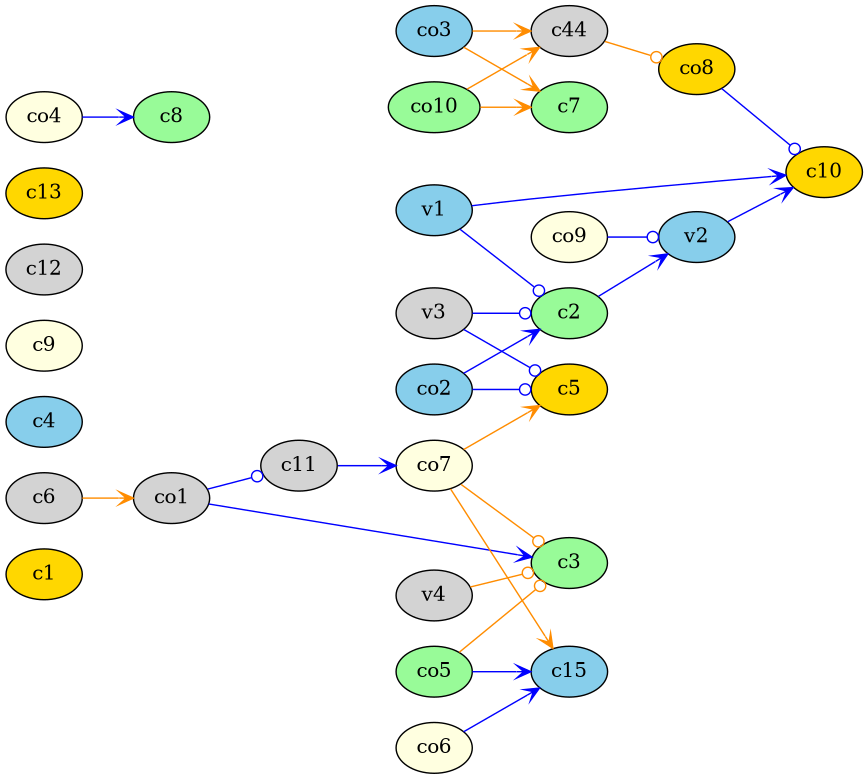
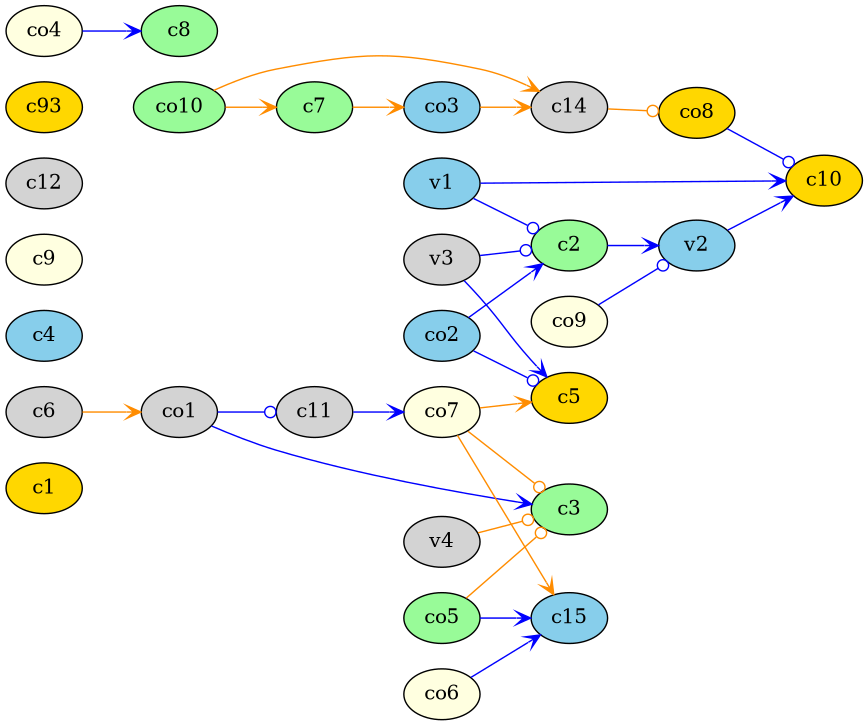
(569, 31) -> (569, 107)
(492, 64) -> (371, 107)
(44, 193) -> (44, 107)
(492, 346) -> (501, 323)
